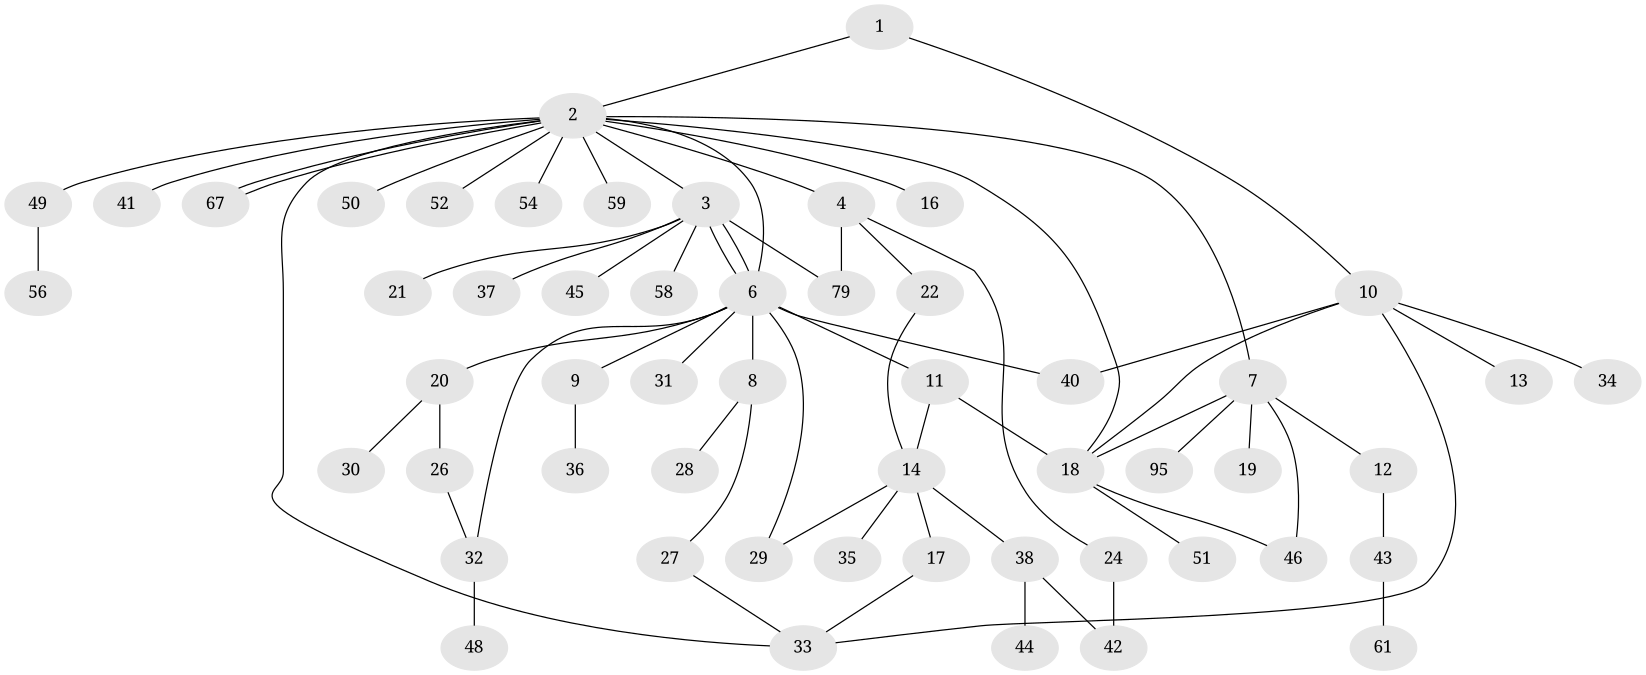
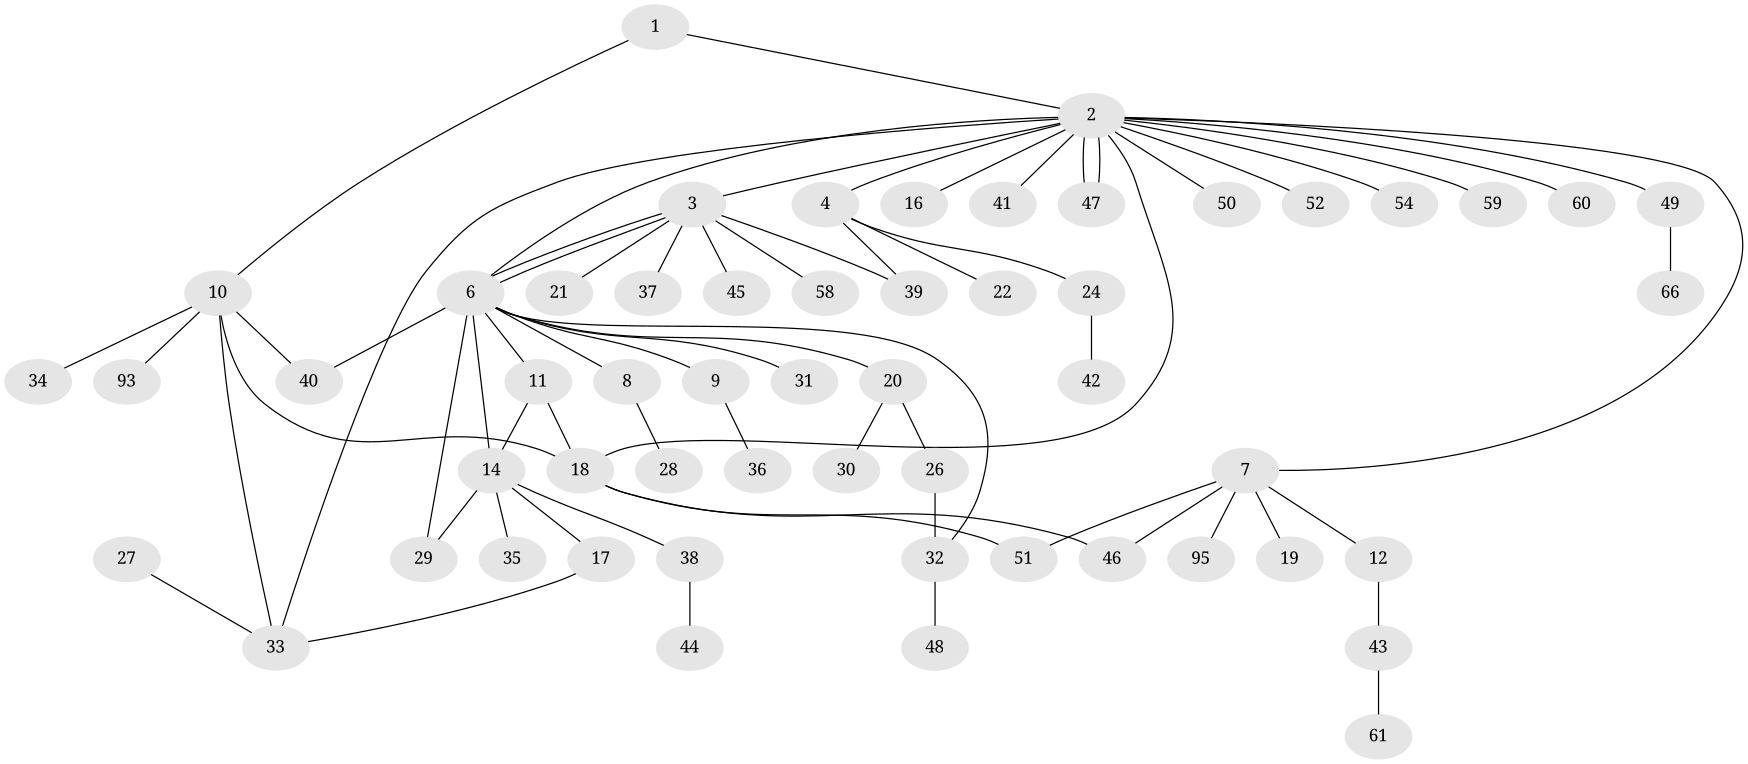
(216, 205) -> (1092, 205)
none -> (1582, 205)
(38, 293) -> (1671, 293)
(841, 293) -> (914, 293)
(888, 379) -> (481, 382)
(1519, 382) -> (127, 382)
(1162, 426) -> (1132, 512)
(735, 480) -> none
(1069, 604) -> none
